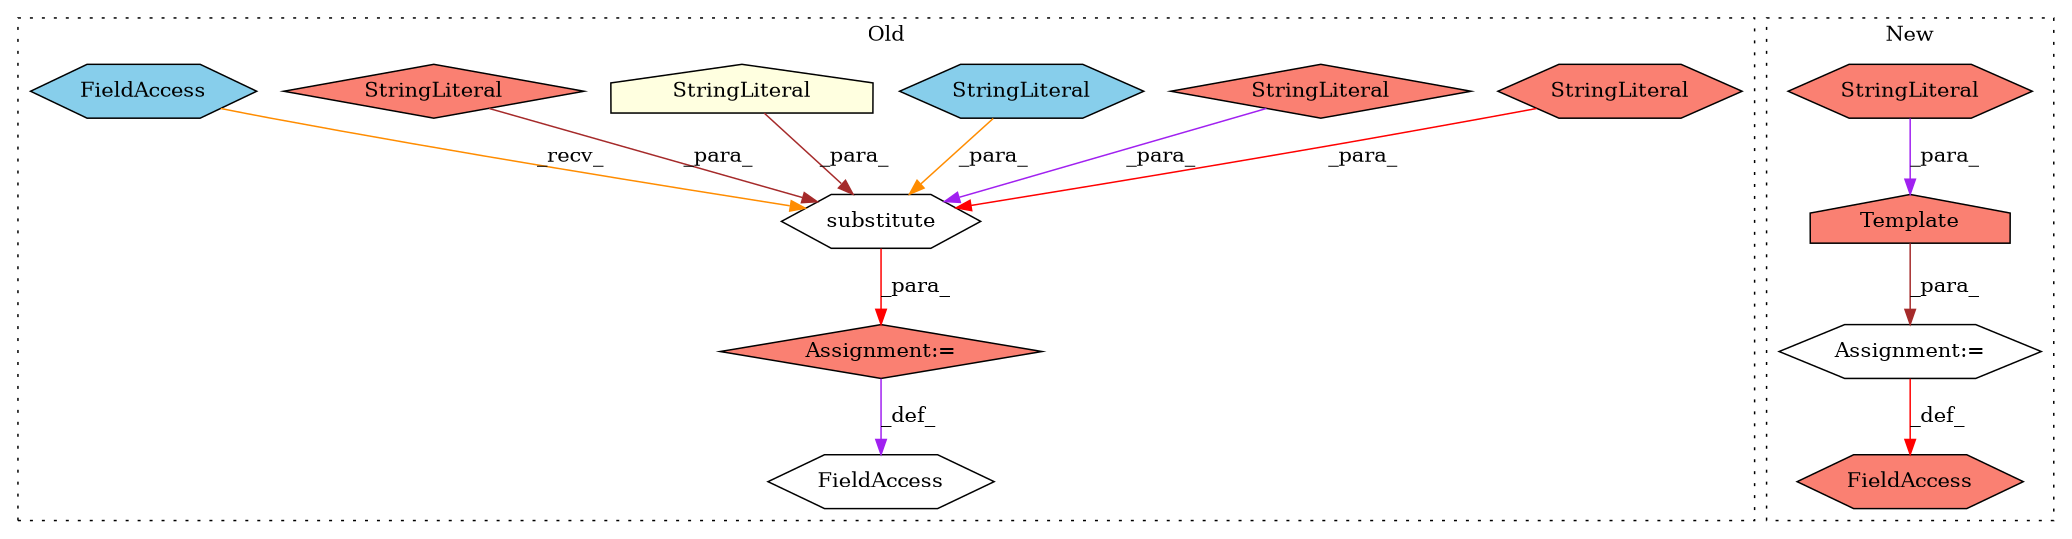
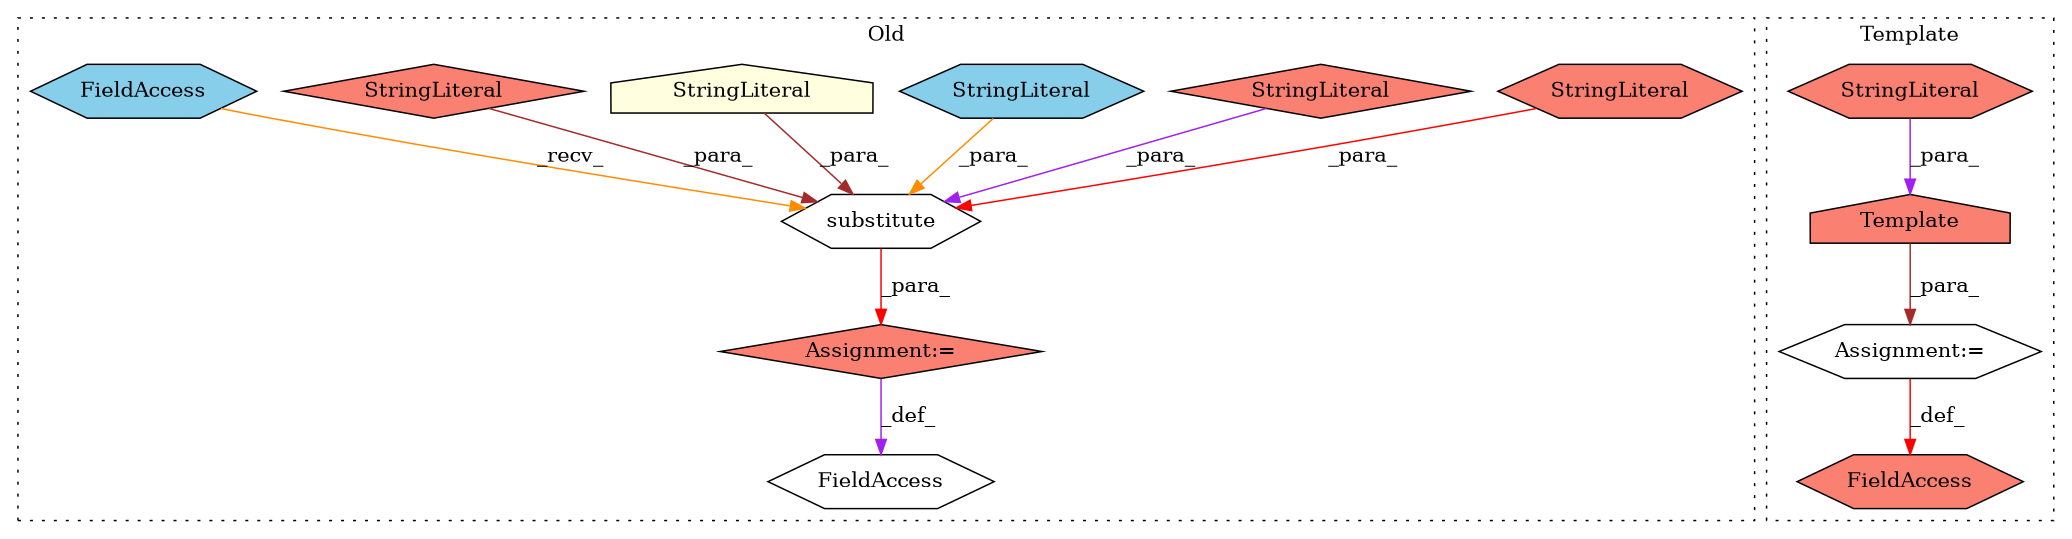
(1910, 35) -> (1910, 35)
